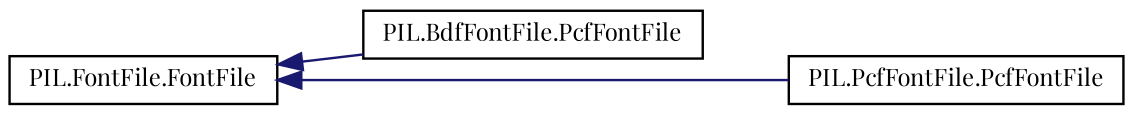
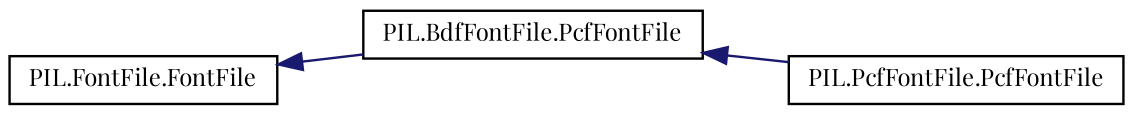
(545, 80) -> (758, 59)
